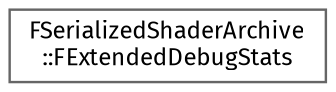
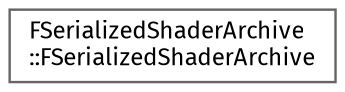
(168, 46) -> (173, 46)
